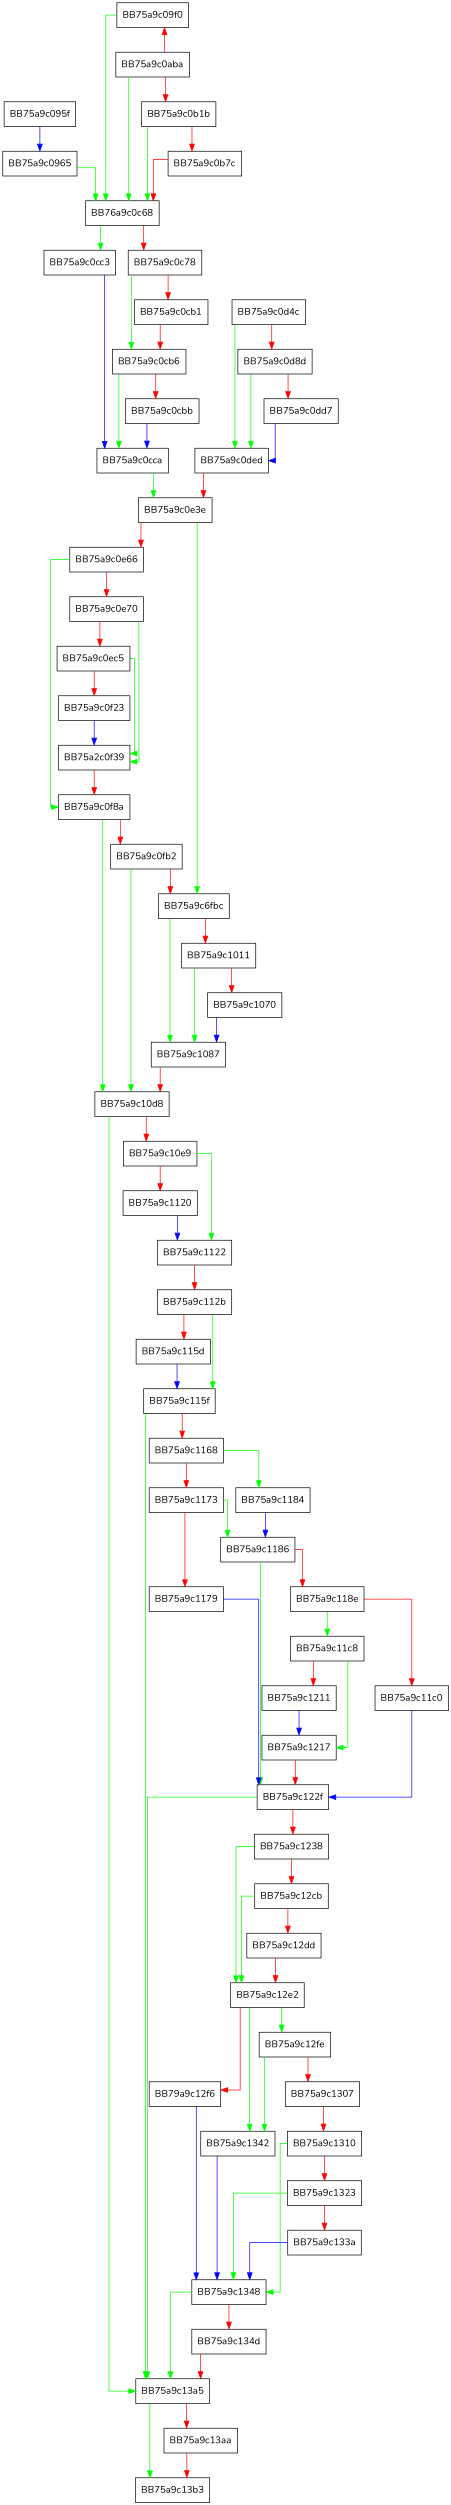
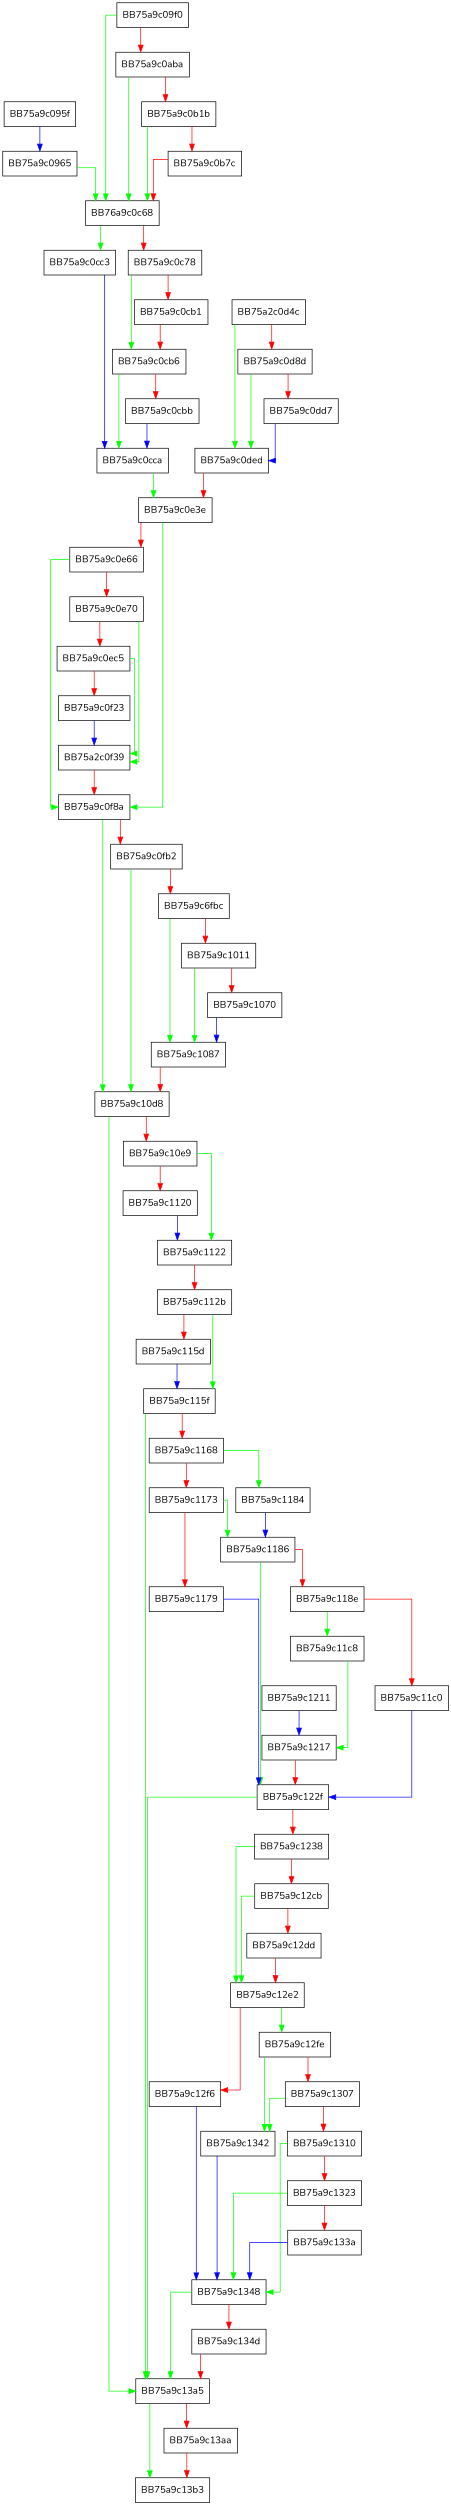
(165, 43) -> (141, 36)
(269, 312) -> (269, 312)
(197, 705) -> (163, 678)
(313, 1670) -> none
(250, 2066) -> (270, 2104)
(185, 2094) -> (185, 2094)
